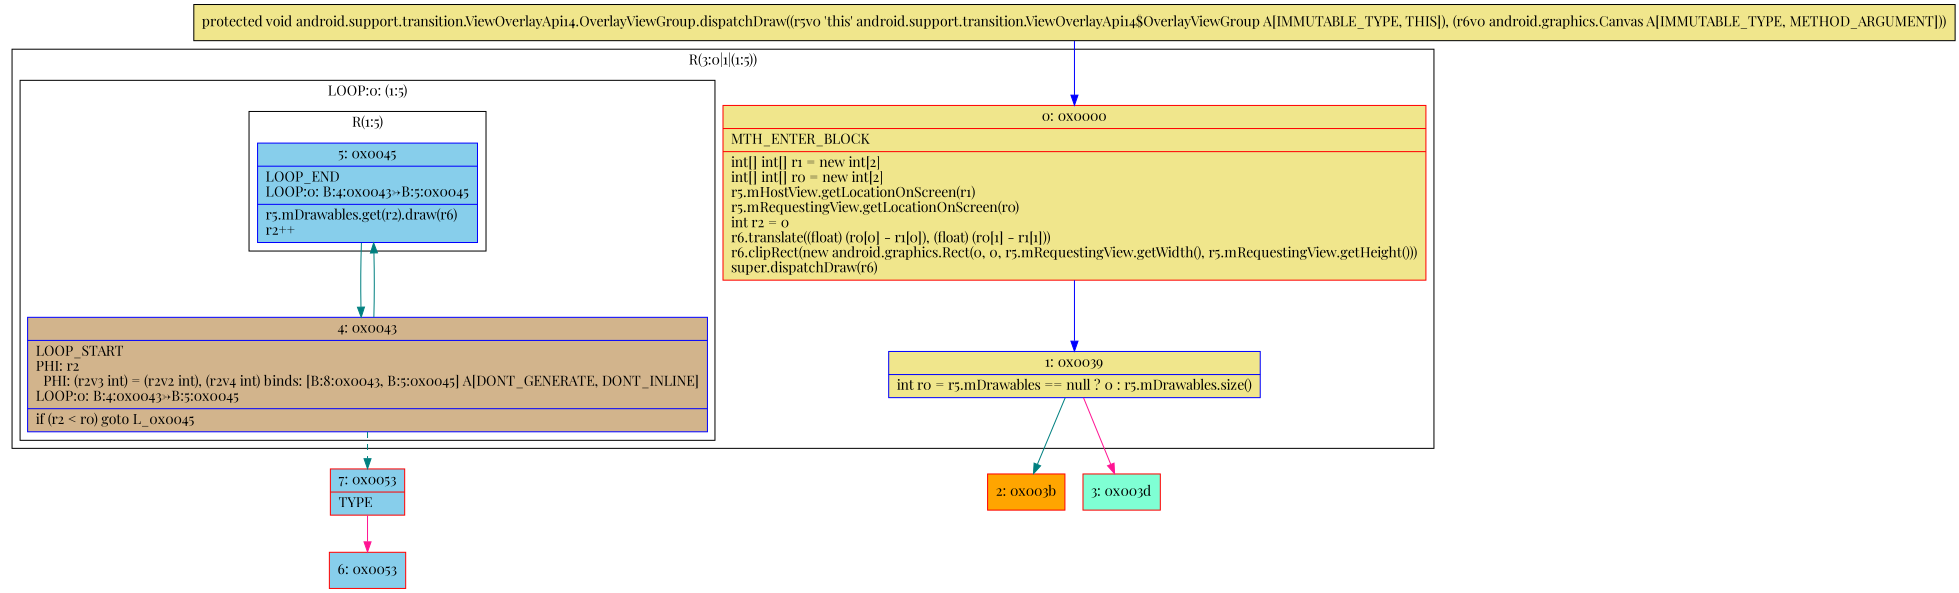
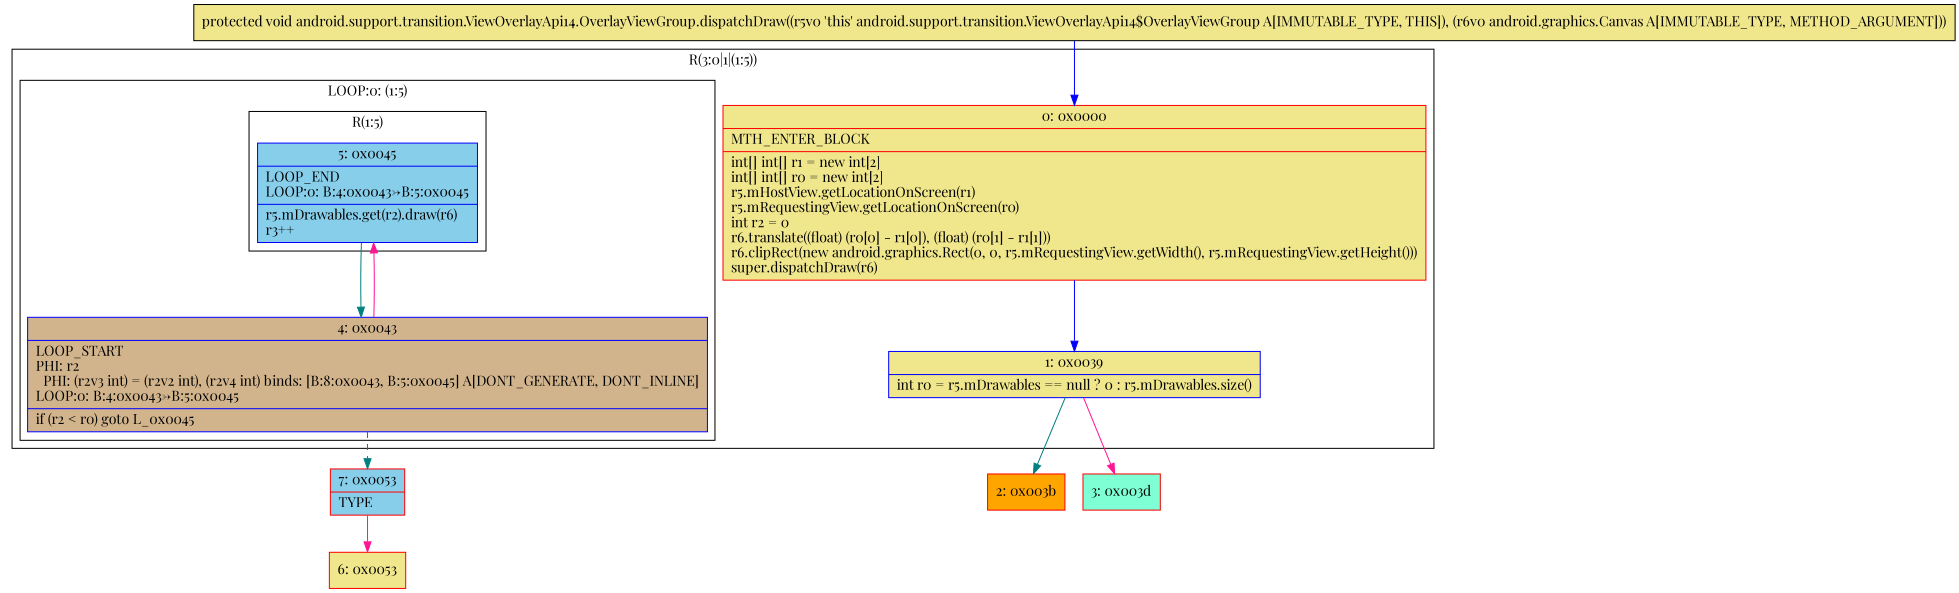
(281, 230) -> (280, 230)
(374, 285) -> (374, 285)
(368, 570) -> (368, 570)
